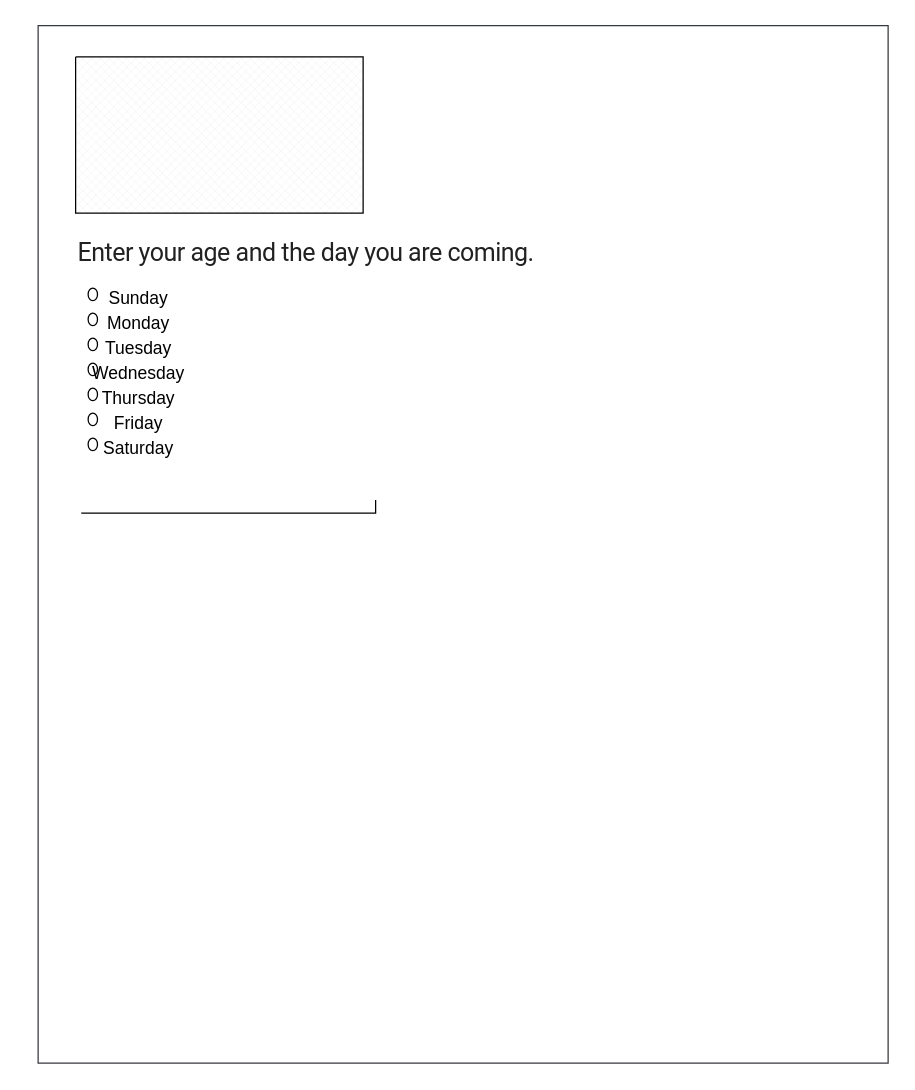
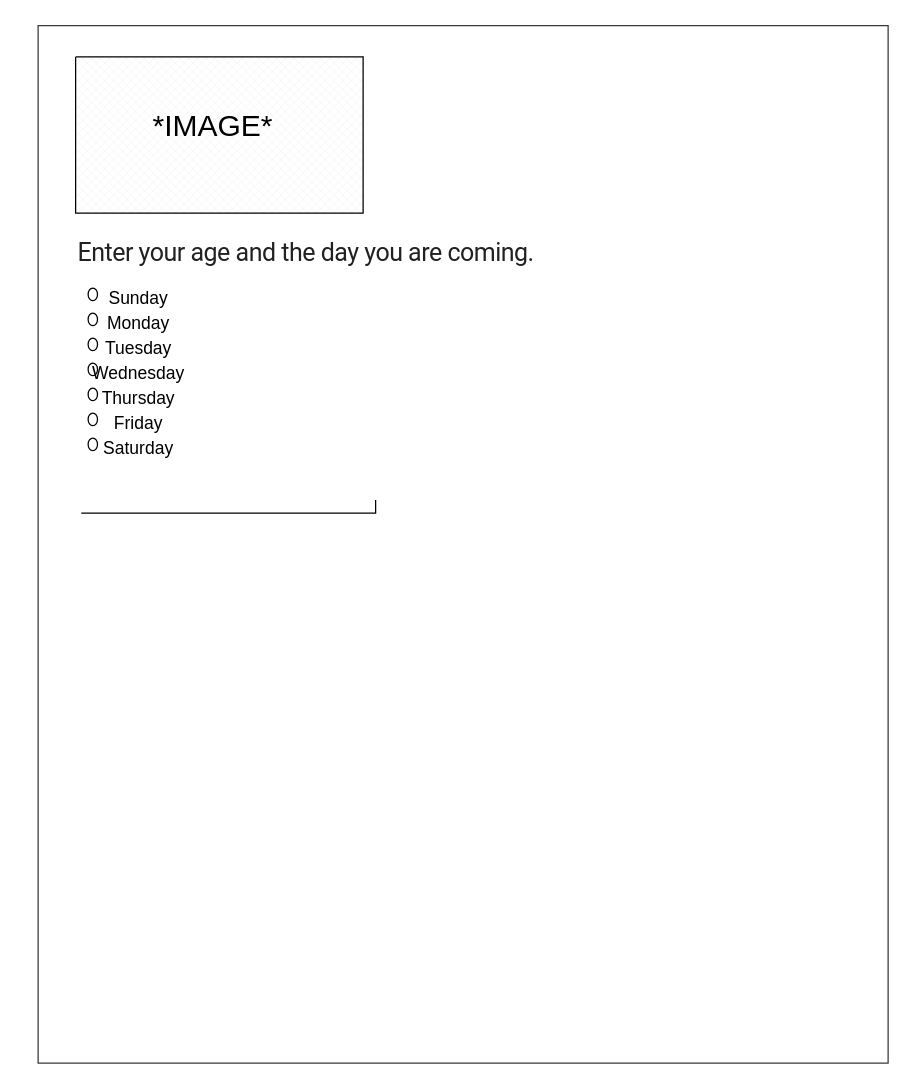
none -> (248, 149)
